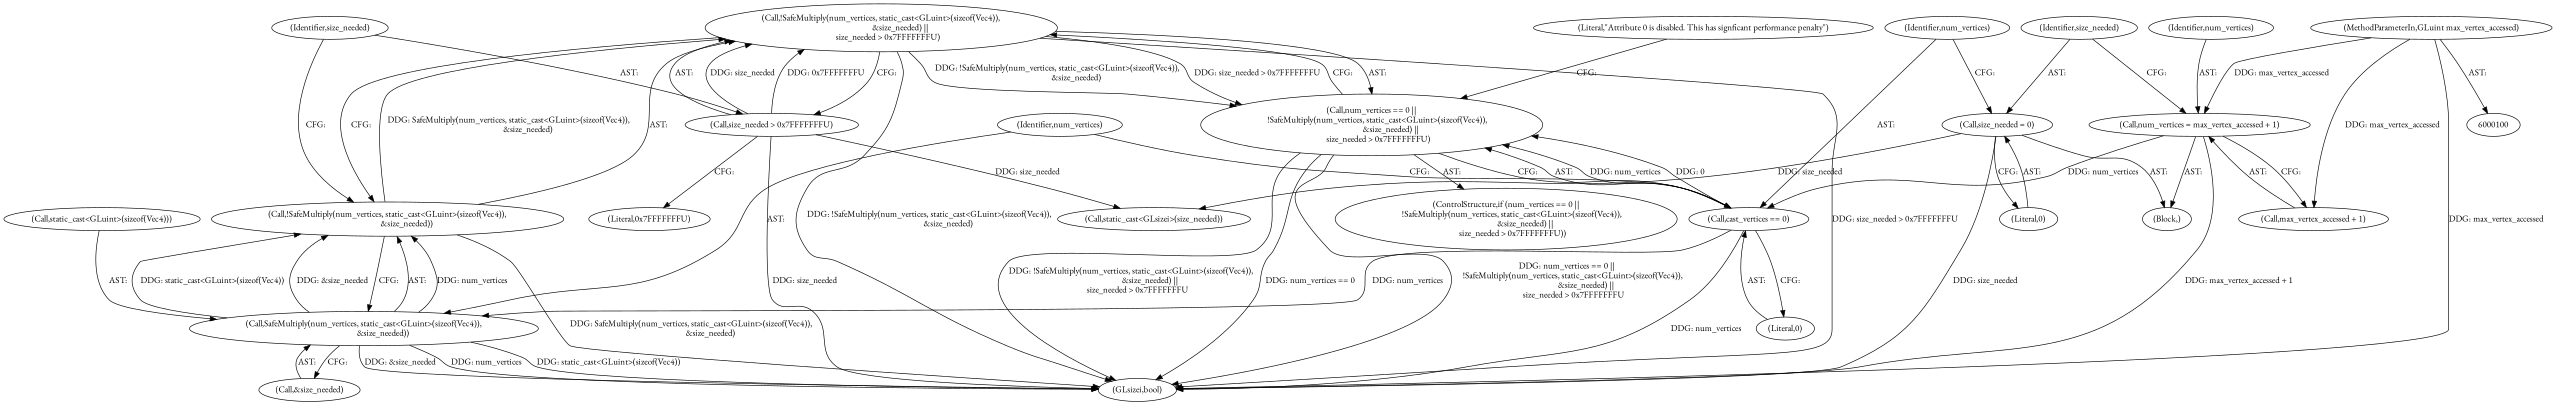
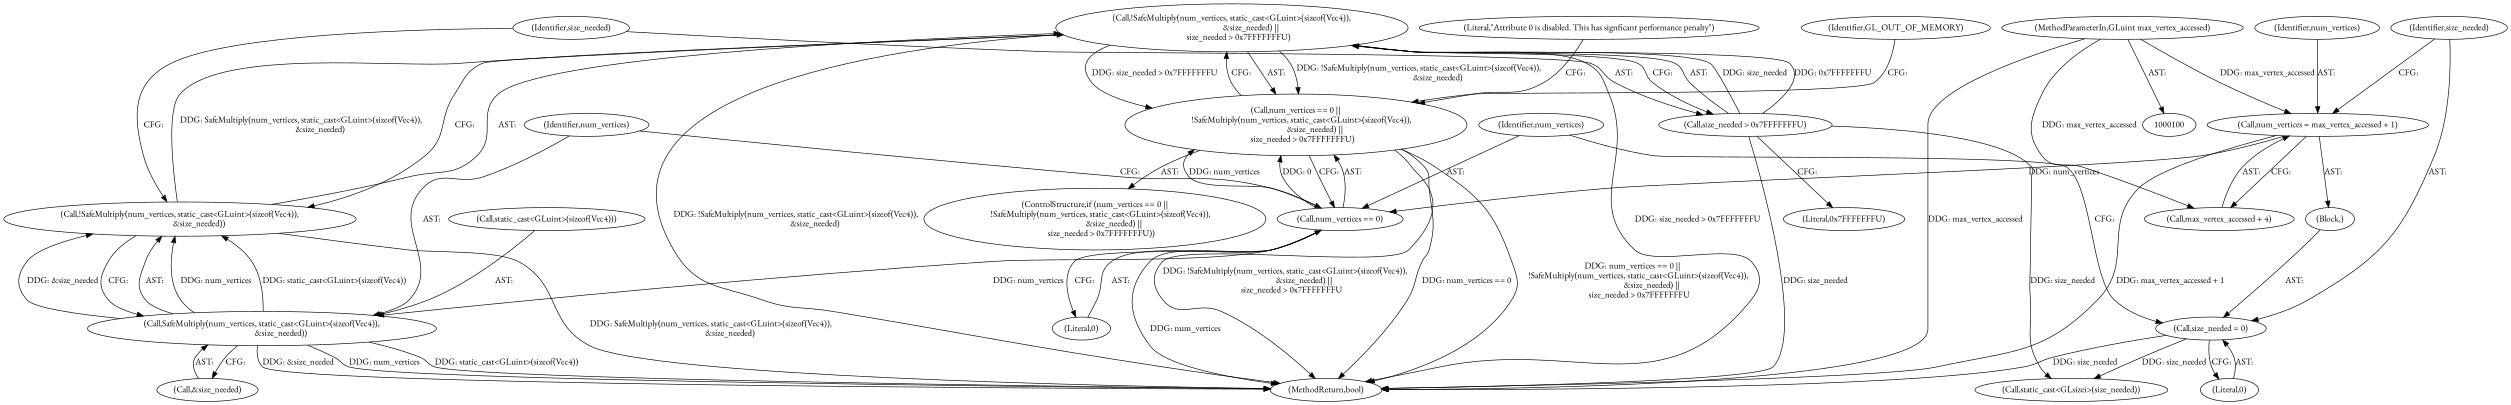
none -> (1896, 28)
(2493, 125) -> (2169, 125)
(2106, 158) -> (2275, 272)
(1749, 219) -> (1340, 219)
(2314, 219) -> (2219, 219)
(1137, 390) -> (1326, 390)
